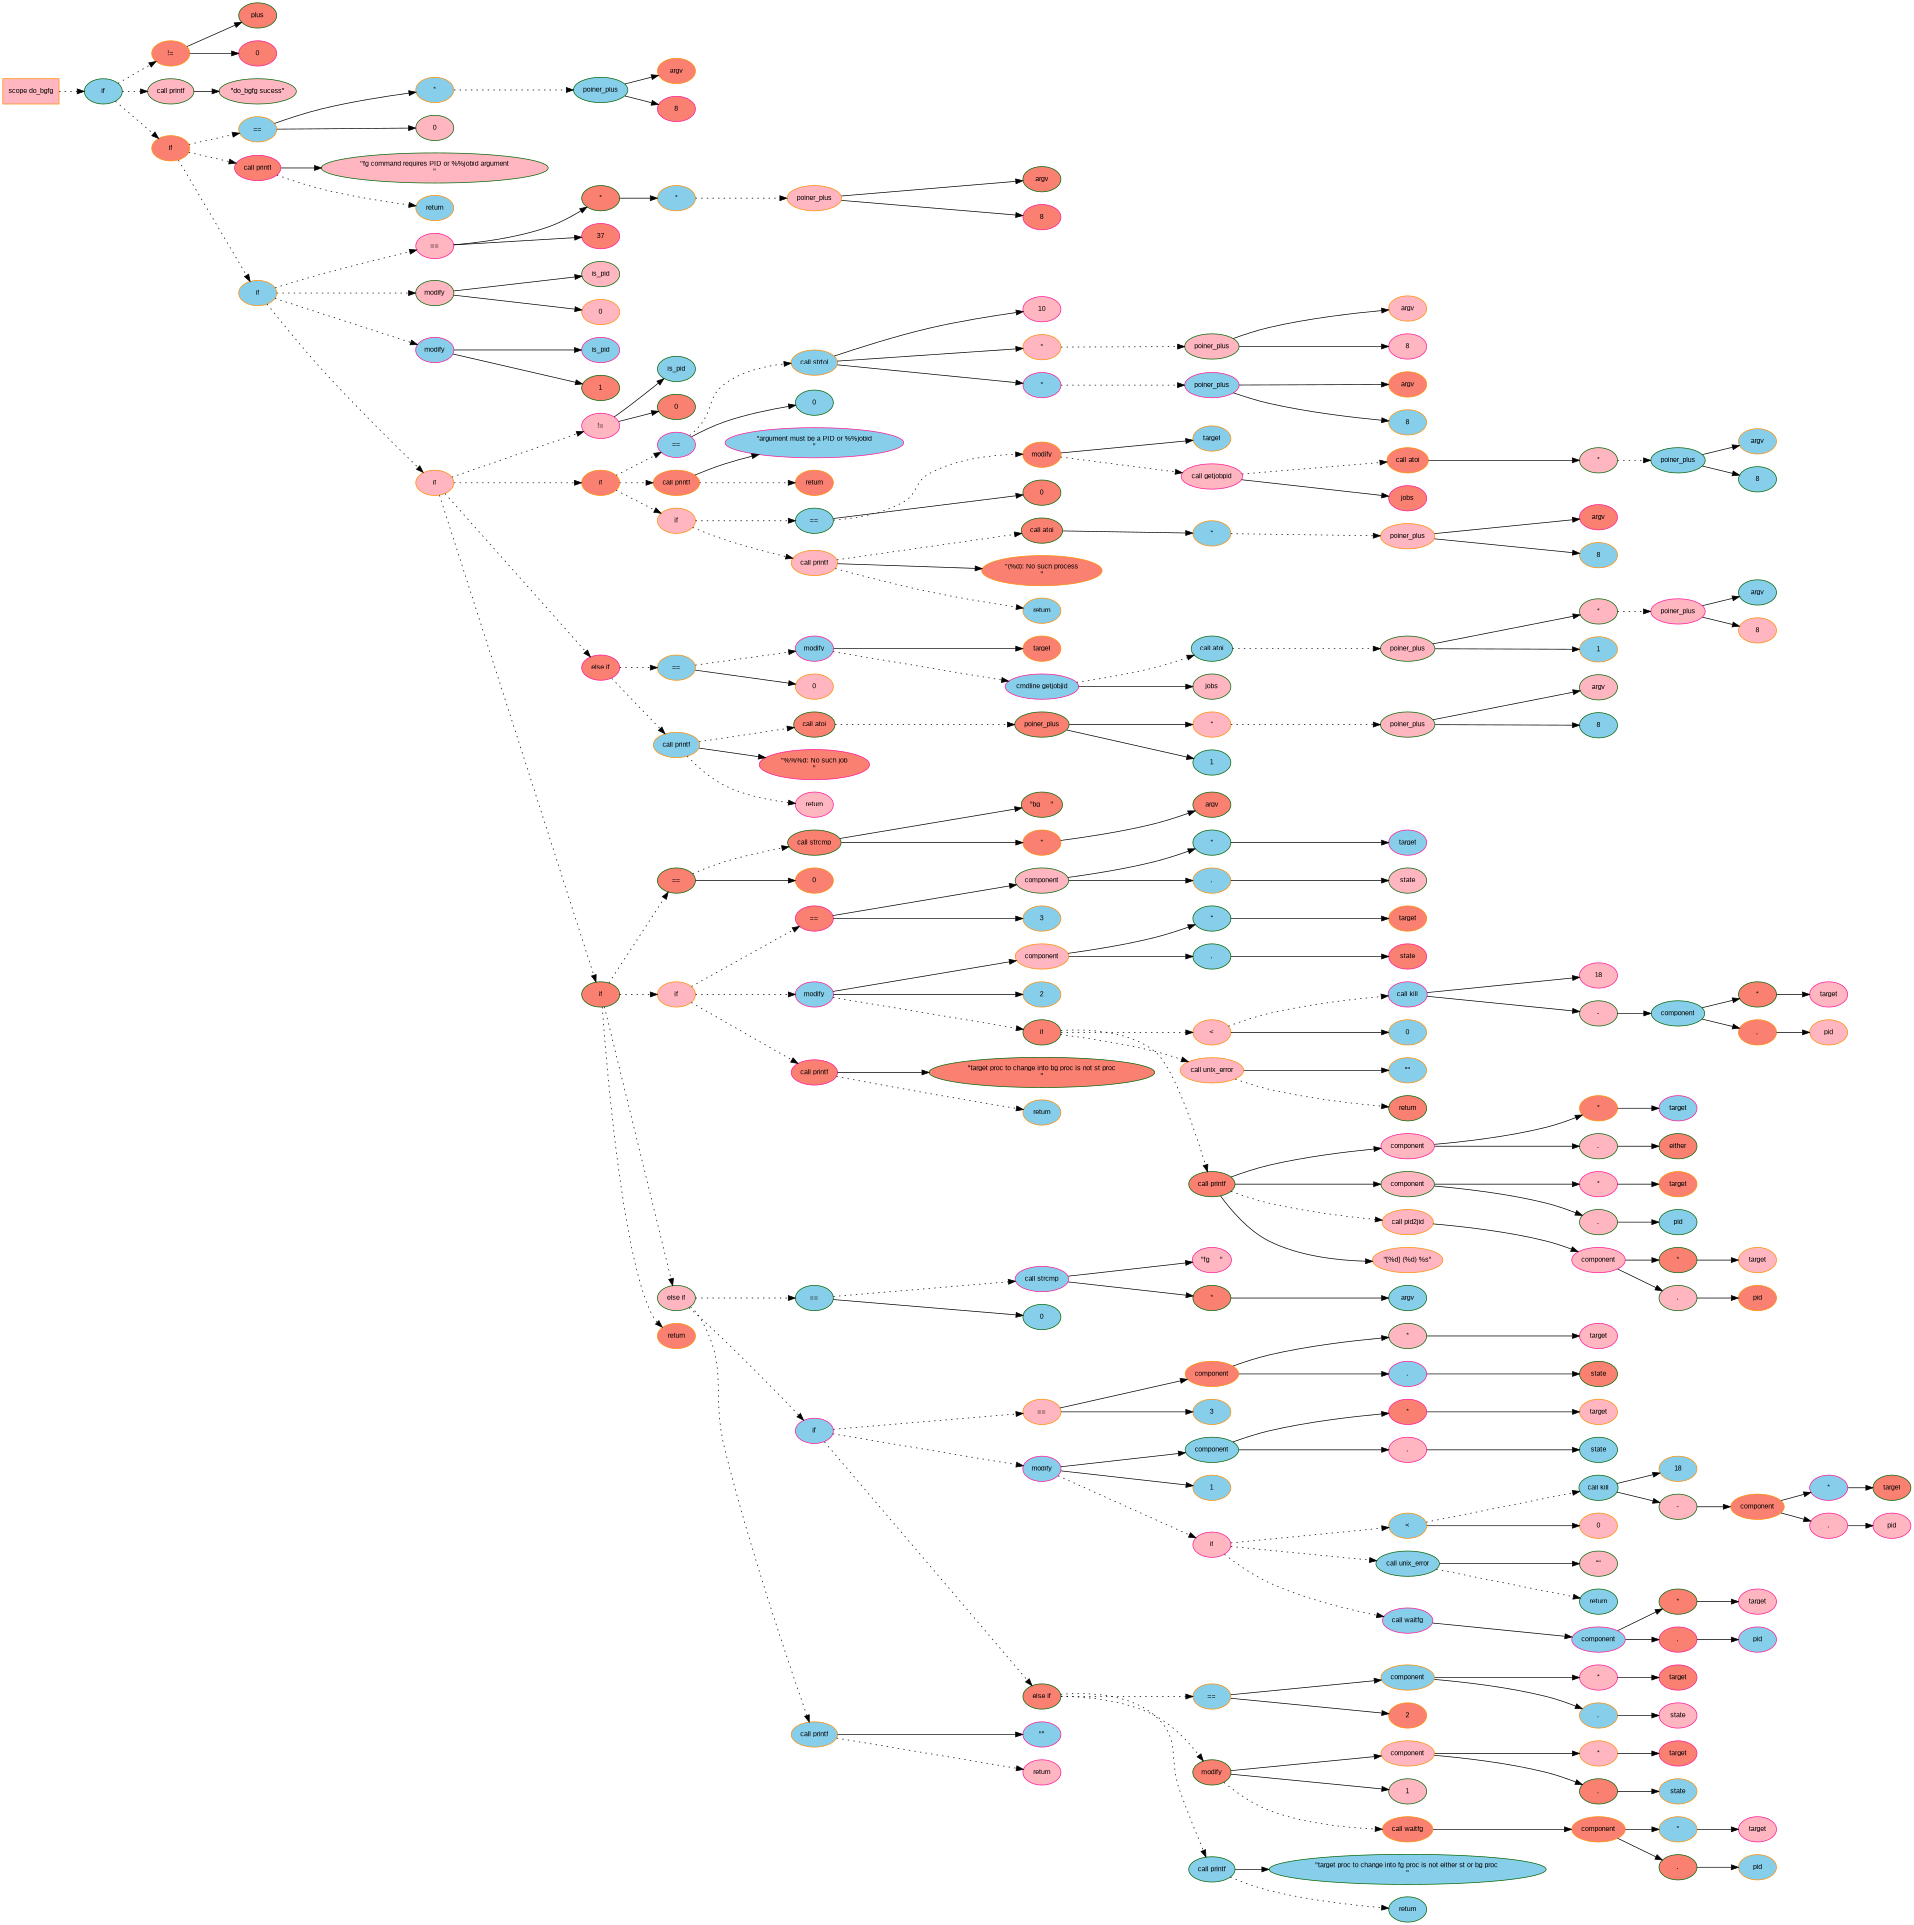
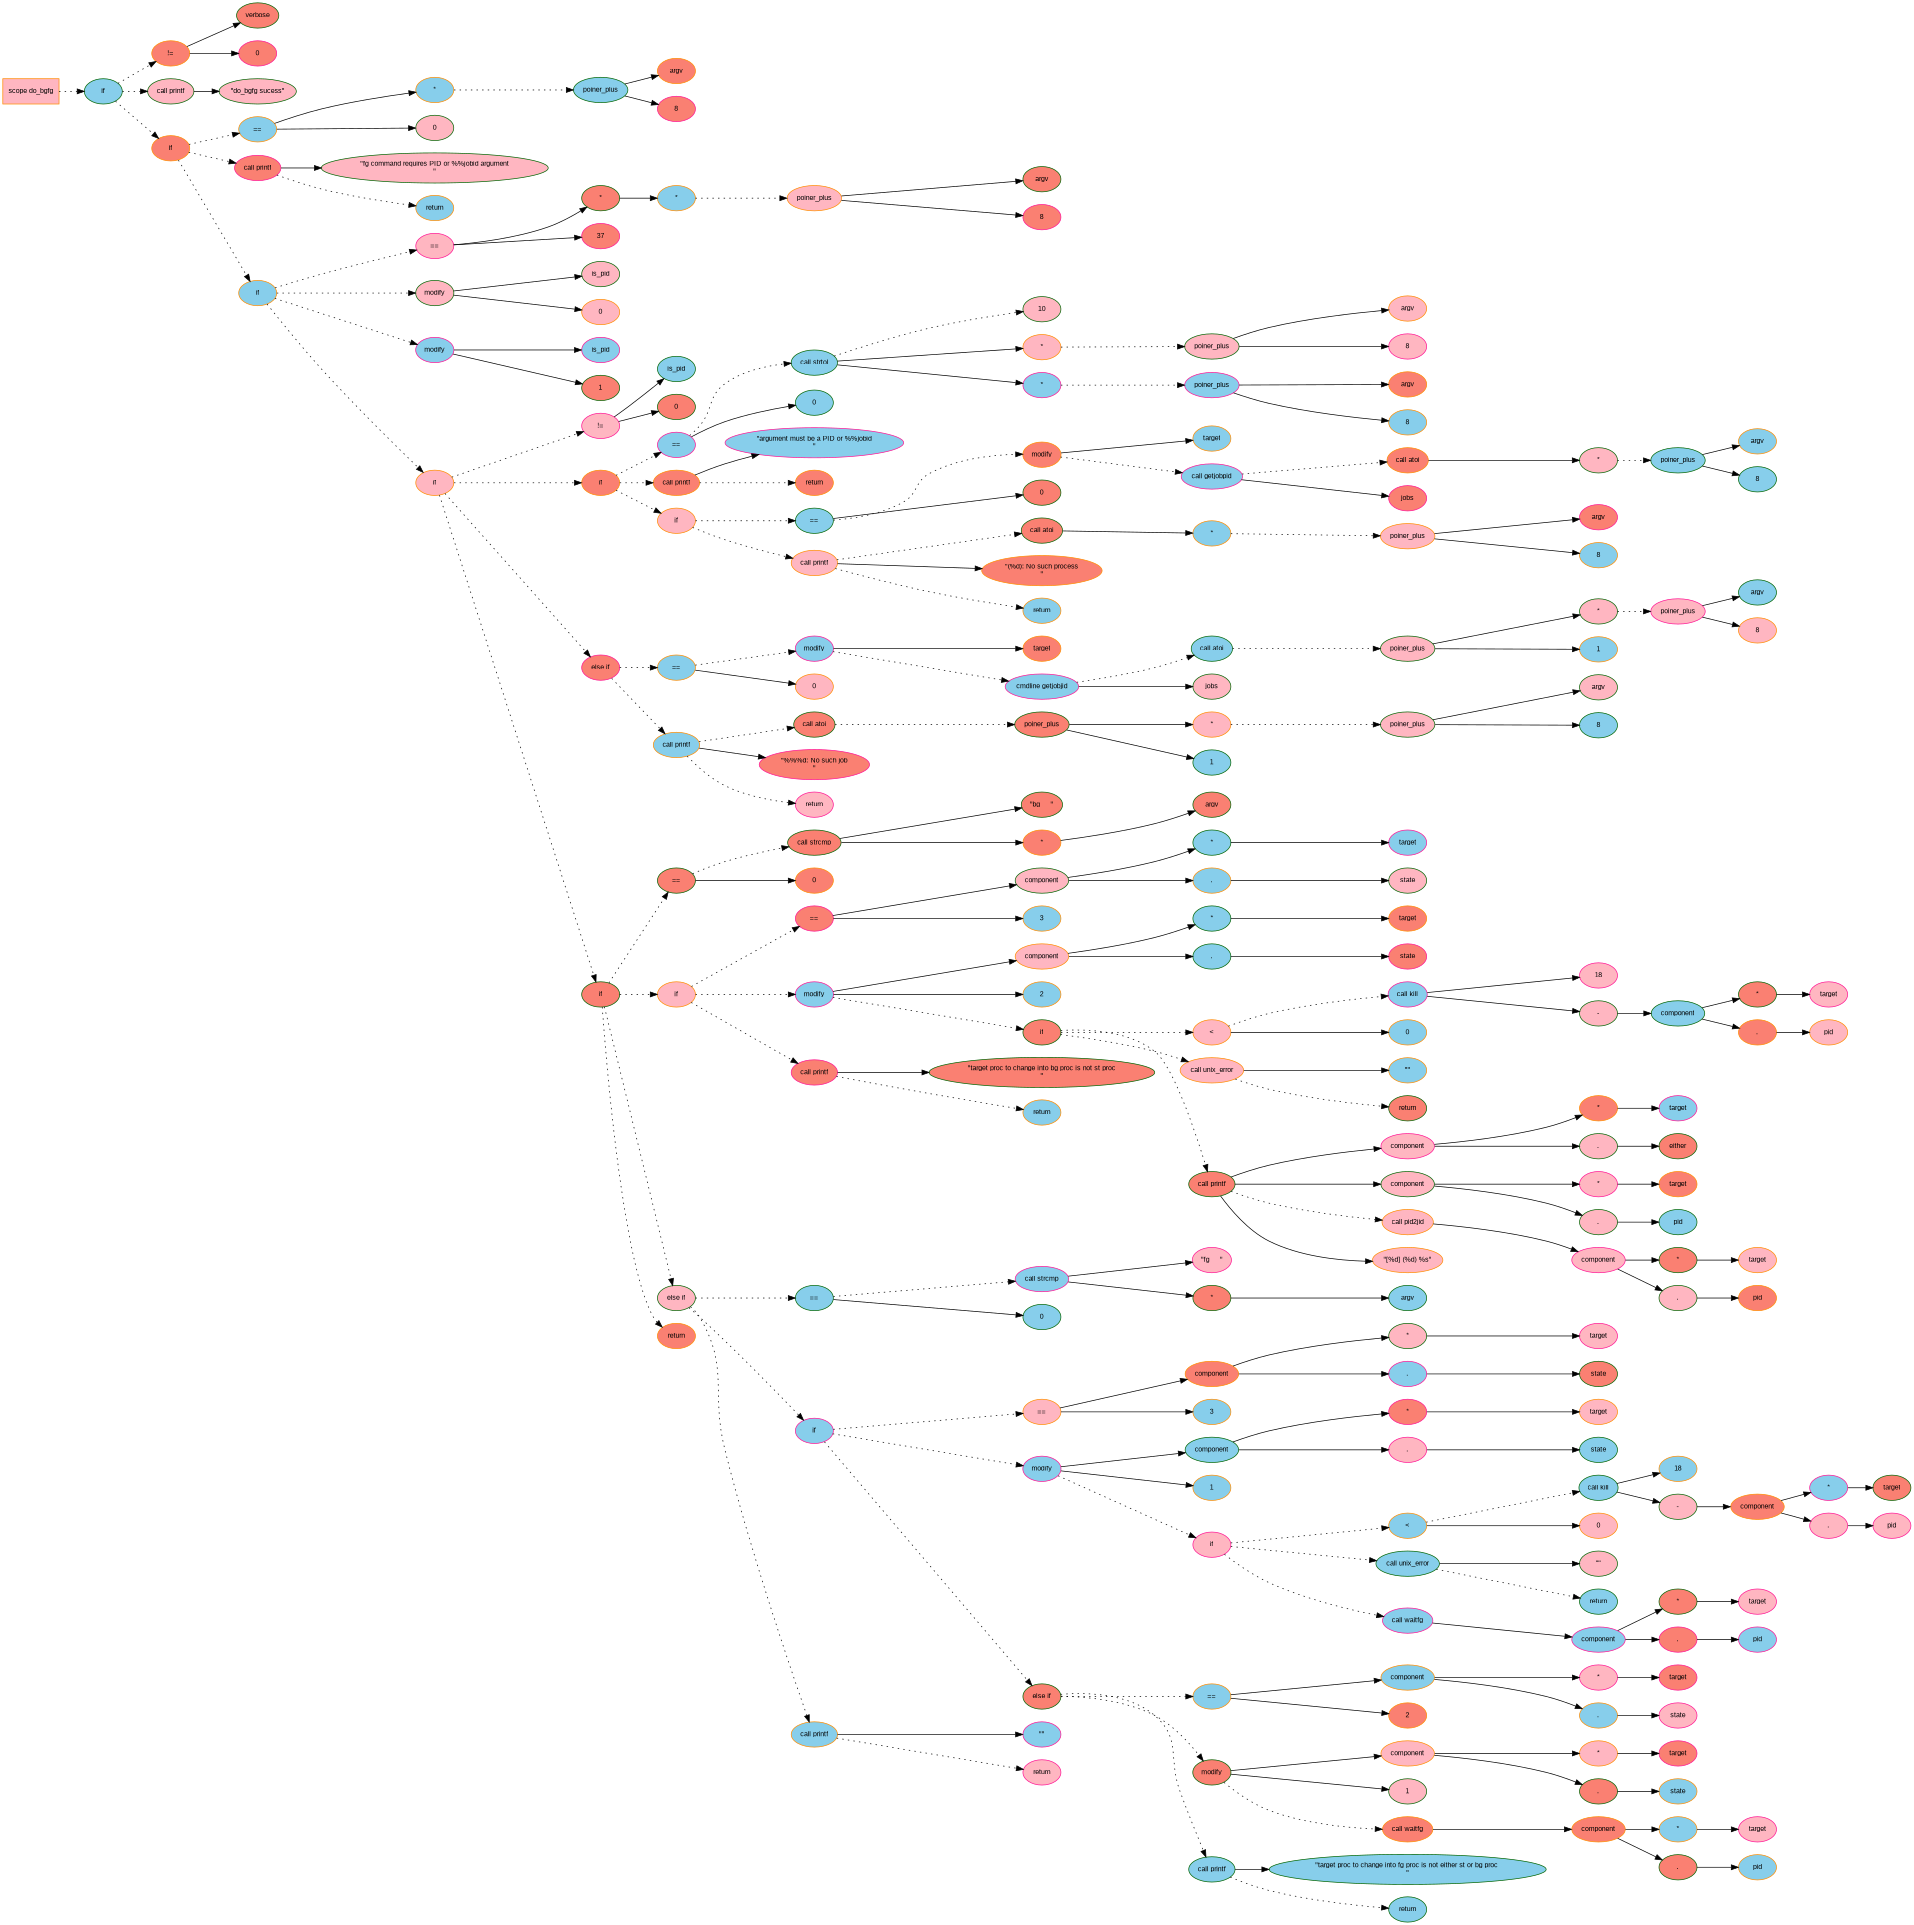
(258, 15) -> (258, 15)
(1042, 309) -> (1042, 309)
(924, 329) -> (924, 329)
(814, 363) -> (814, 363)
(1212, 476) -> (1212, 476)
